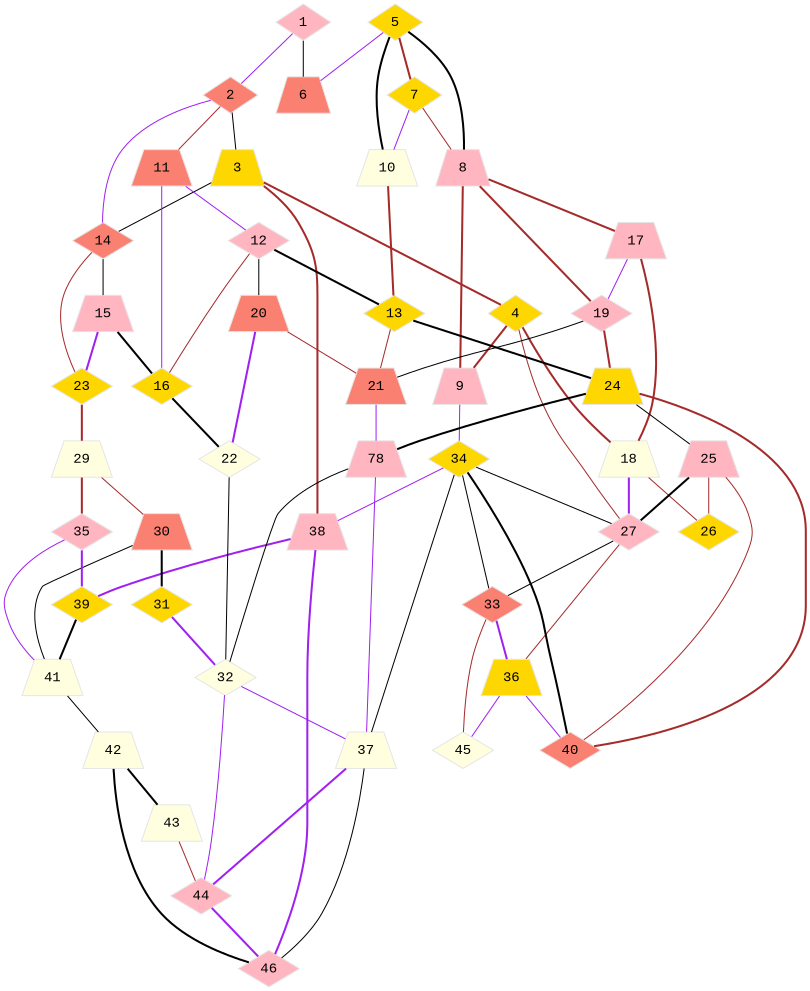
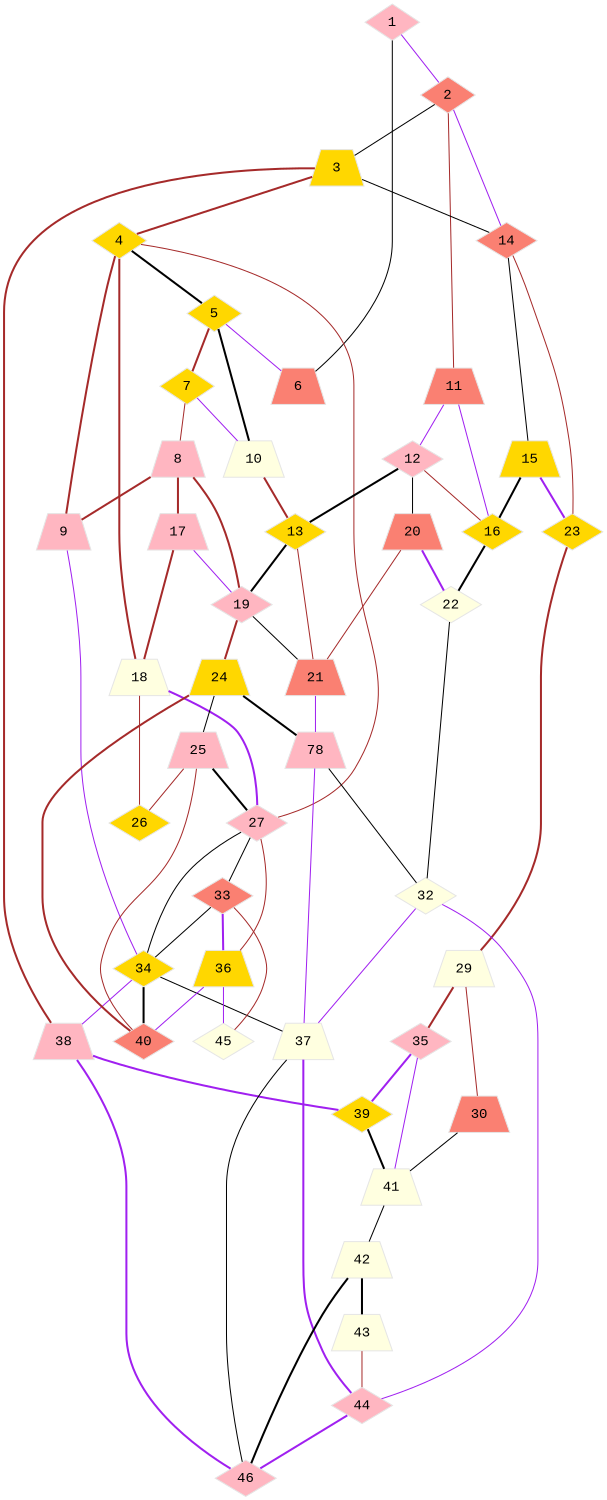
(453, 82) -> (167, 277)
(103, 313) -> (530, 459)
(511, 352) -> (269, 568)
(162, 605) -> none
